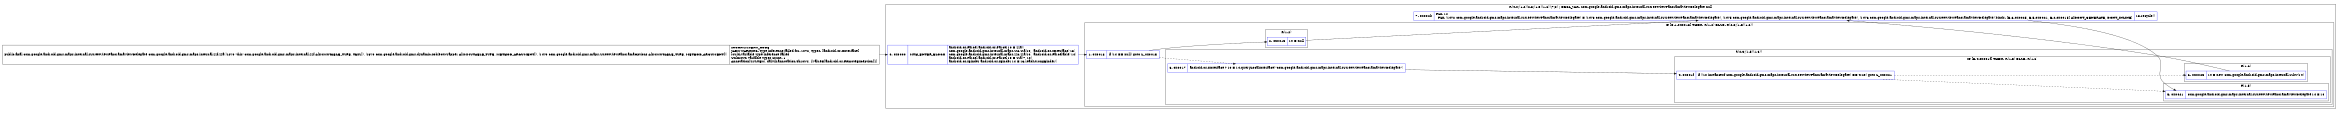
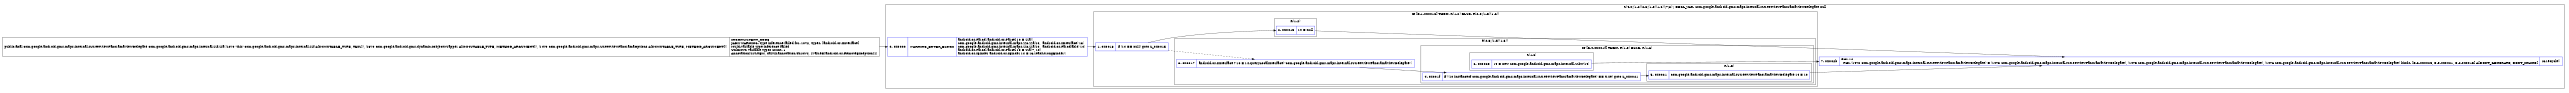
(2115, 36) -> (1925, 69)
(928, 55) -> (932, 47)
(2039, 75) -> none
(2023, 85) -> (1643, 76)
